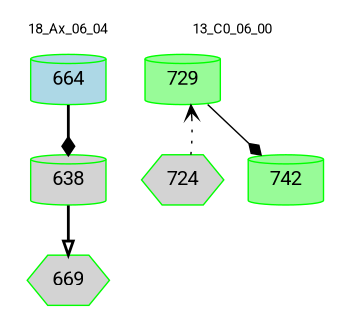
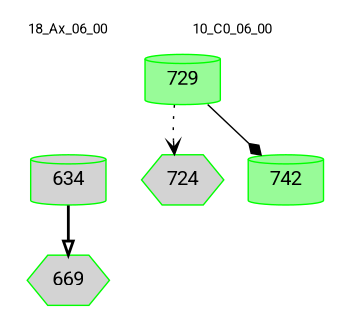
(68, 30) -> (68, 30)
(233, 30) -> (233, 30)
(68, 79) -> none
(192, 137) -> (173, 123)
(68, 180) -> (68, 180)
